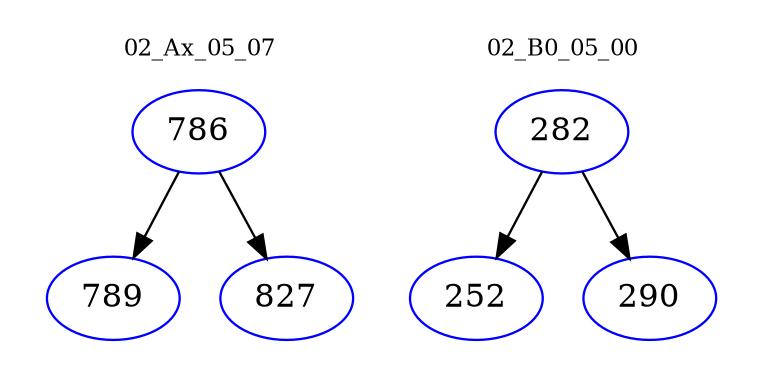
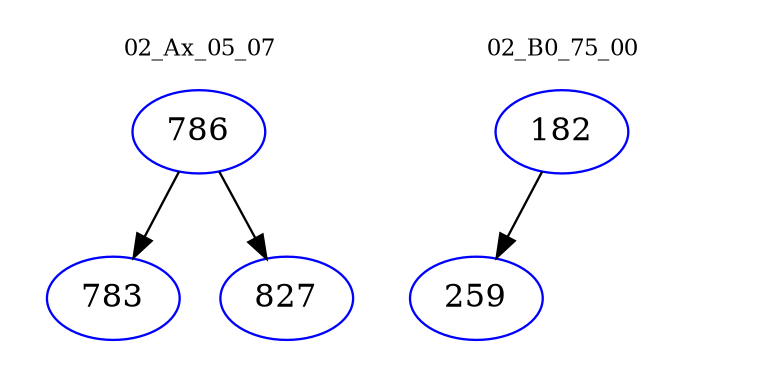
(563, 50) -> (563, 50)
(562, 132) -> (562, 132)
(113, 298) -> (113, 298)
(476, 298) -> (476, 298)
(650, 298) -> none
